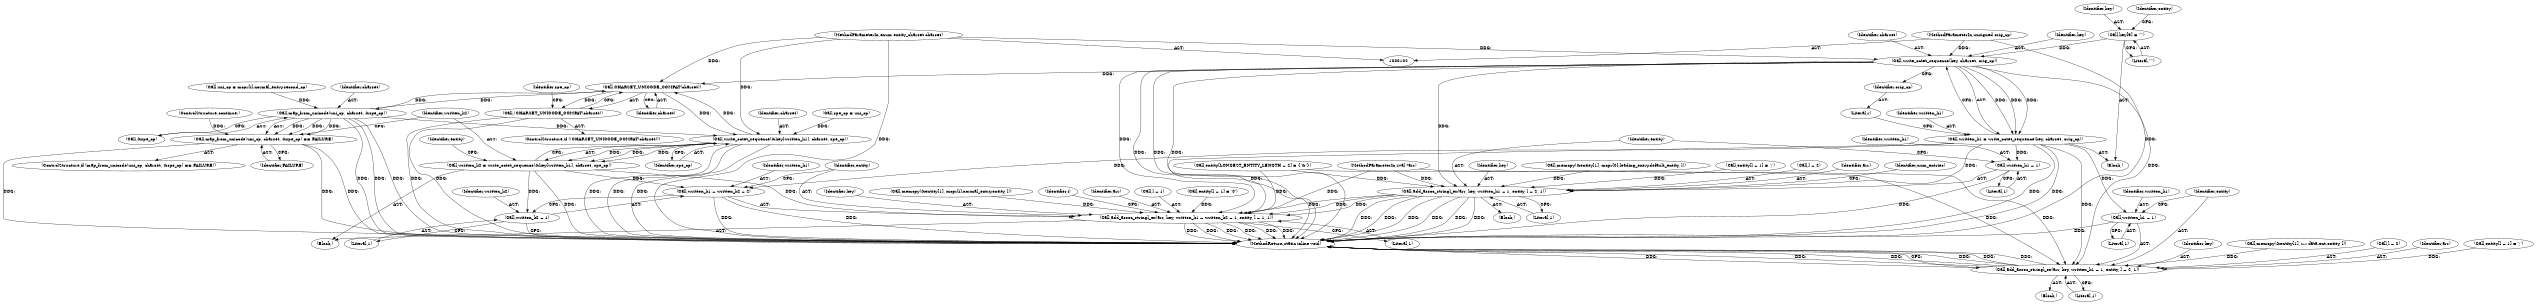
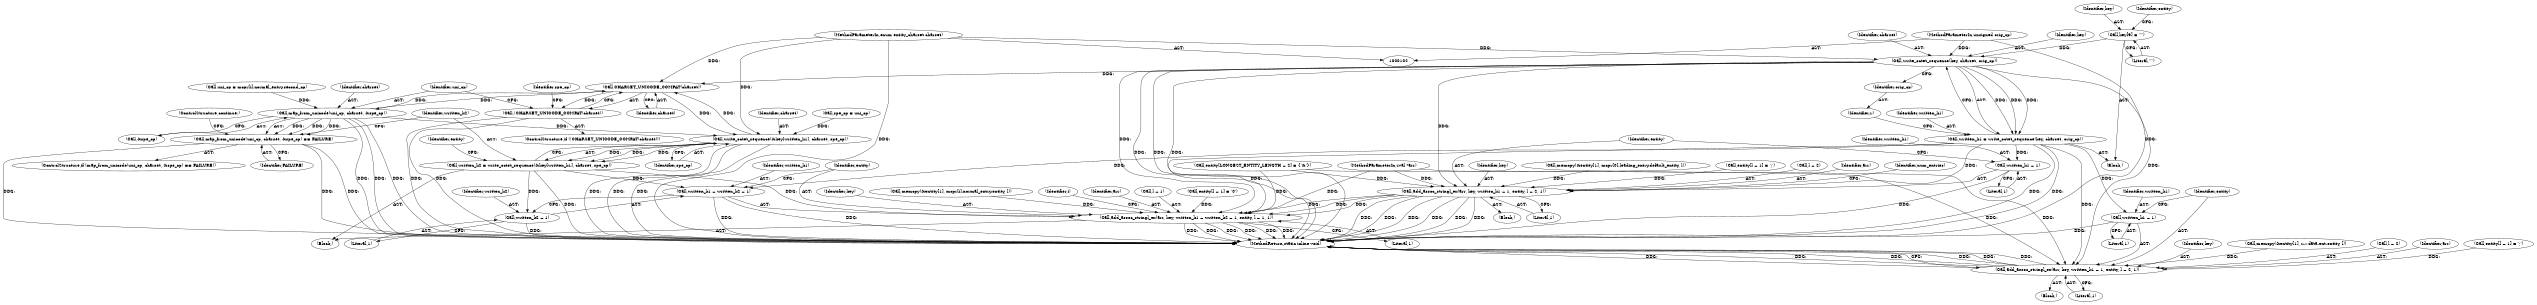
none -> (449, 87)
(1861, 113) -> (1861, 113)
(220, 126) -> (220, 126)
(714, 192) -> (714, 192)
(537, 231) -> (537, 231)
